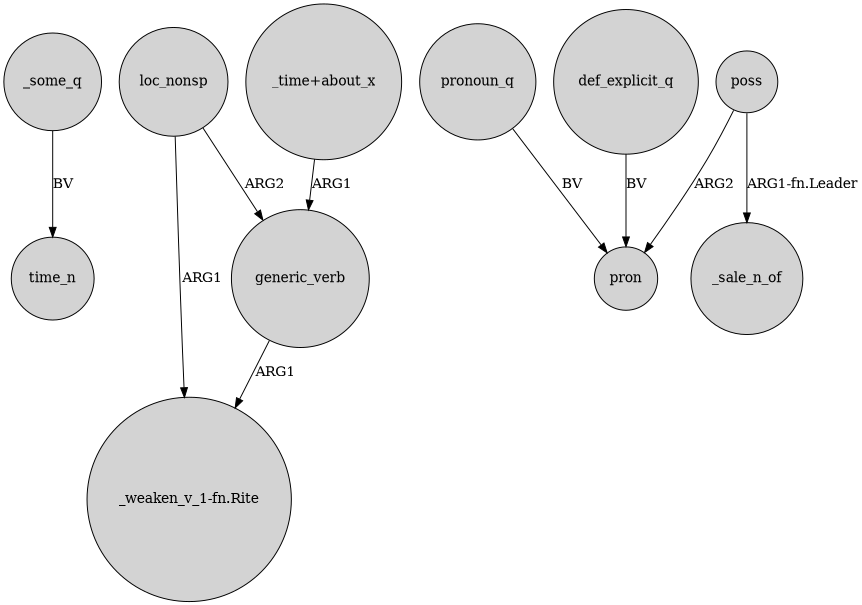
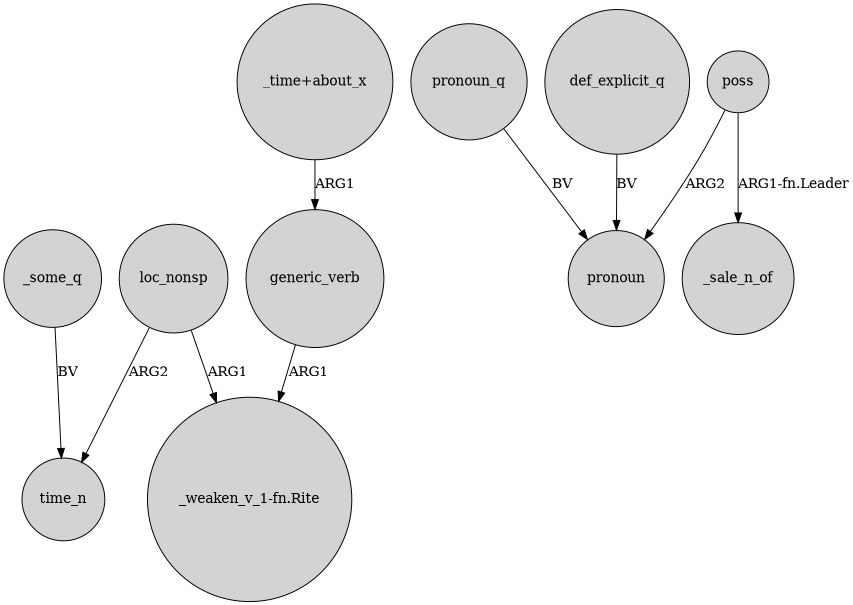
(230, 170) -> (118, 390)
(626, 279) -> (616, 279)
